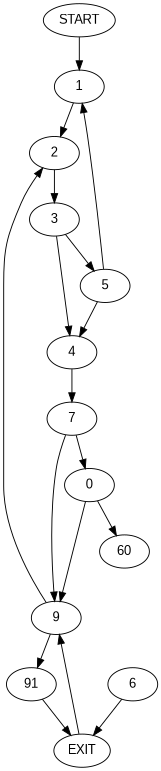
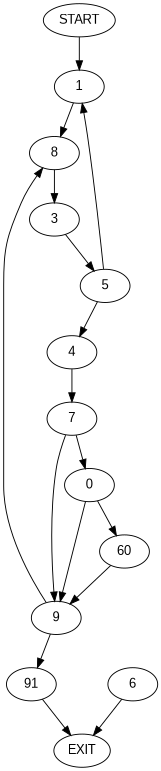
(54, 153) -> (54, 153)
(63, 281) -> none
(70, 689) -> (94, 581)
